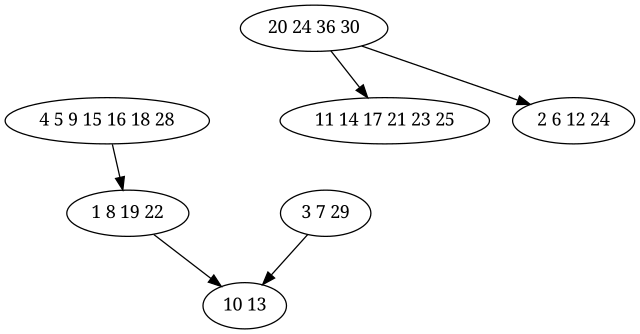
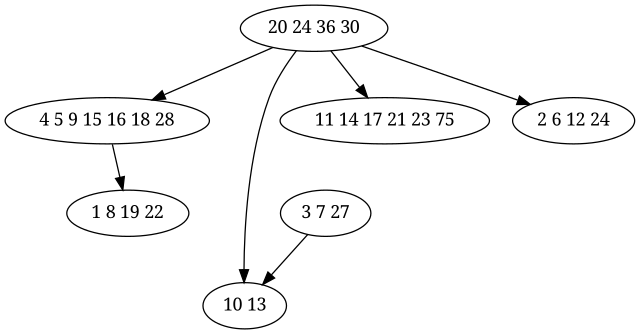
none -> (219, 71)
(385, 121) -> (385, 121)
(326, 213) -> (326, 213)
(182, 257) -> (254, 156)
